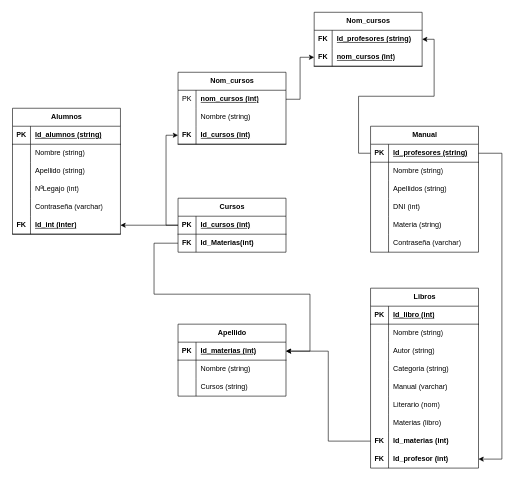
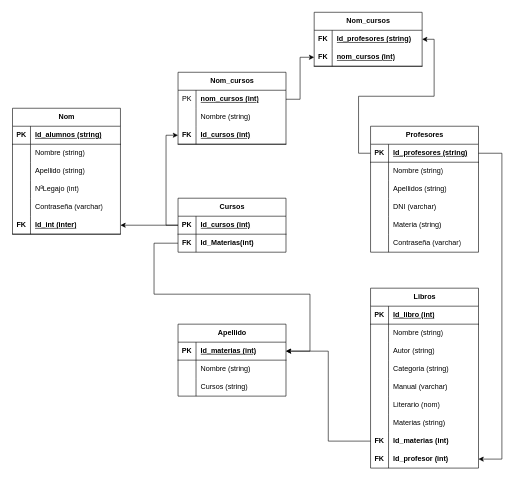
(67, 117) -> (67, 117)
(425, 135) -> (425, 135)
(410, 207) -> (419, 207)
(422, 423) -> (425, 423)
